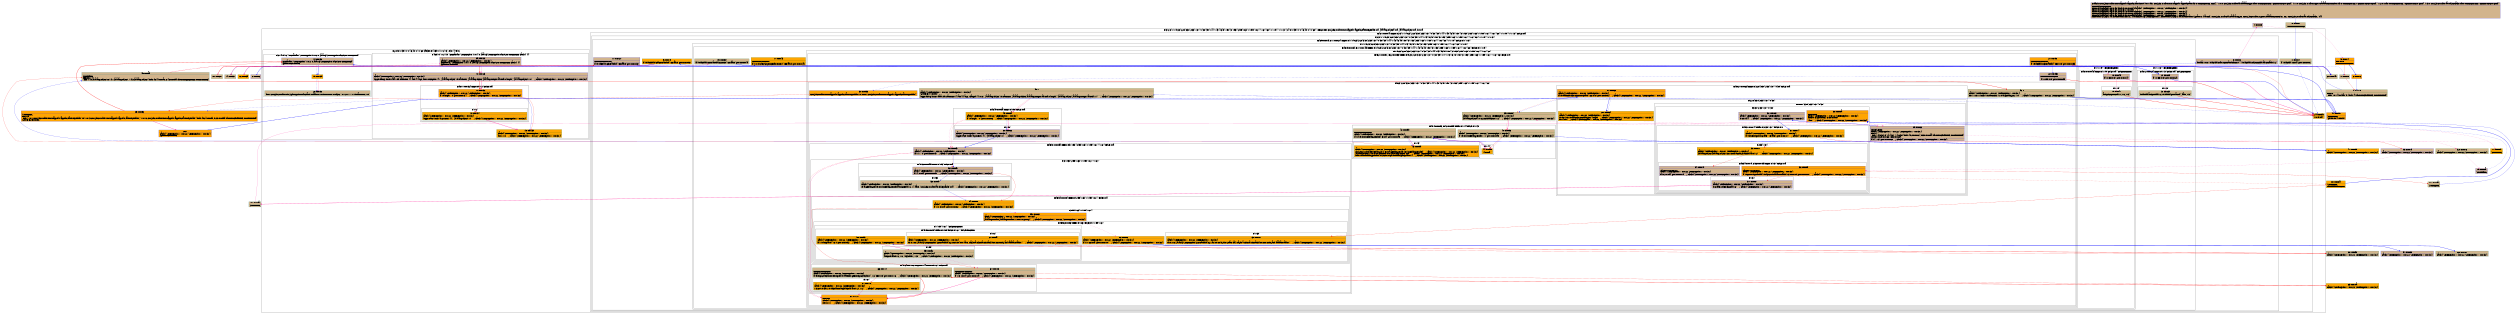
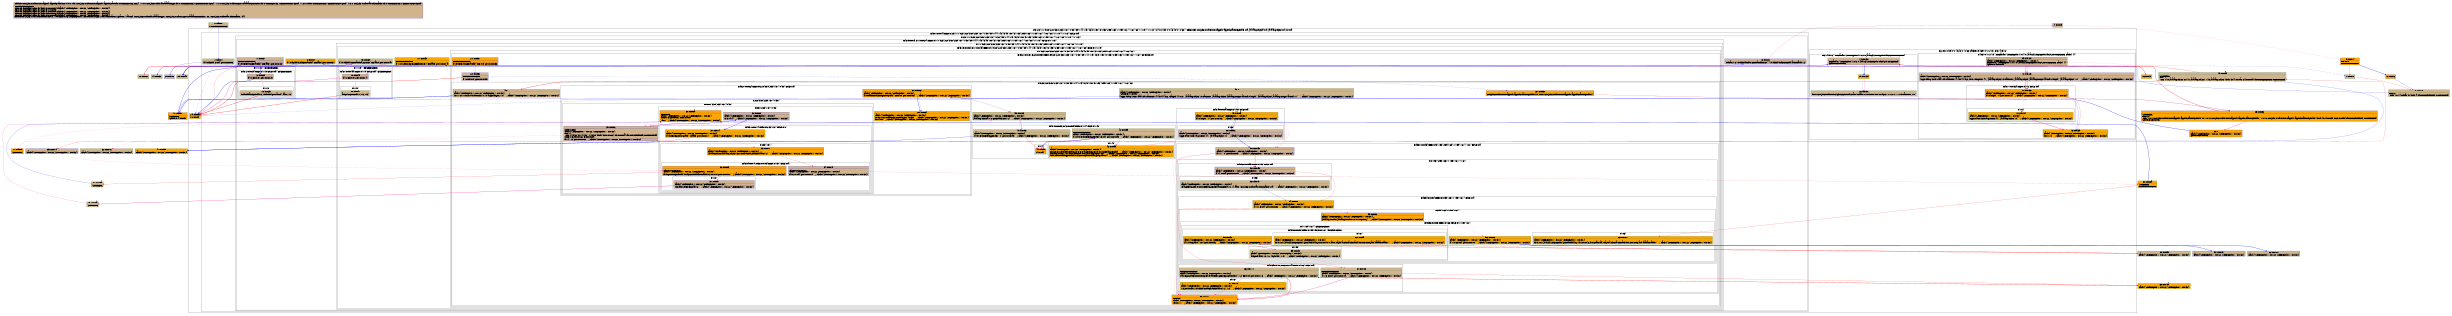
(448, 66) -> (1264, 66)
(88, 78) -> (2163, 78)
(2481, 171) -> none
